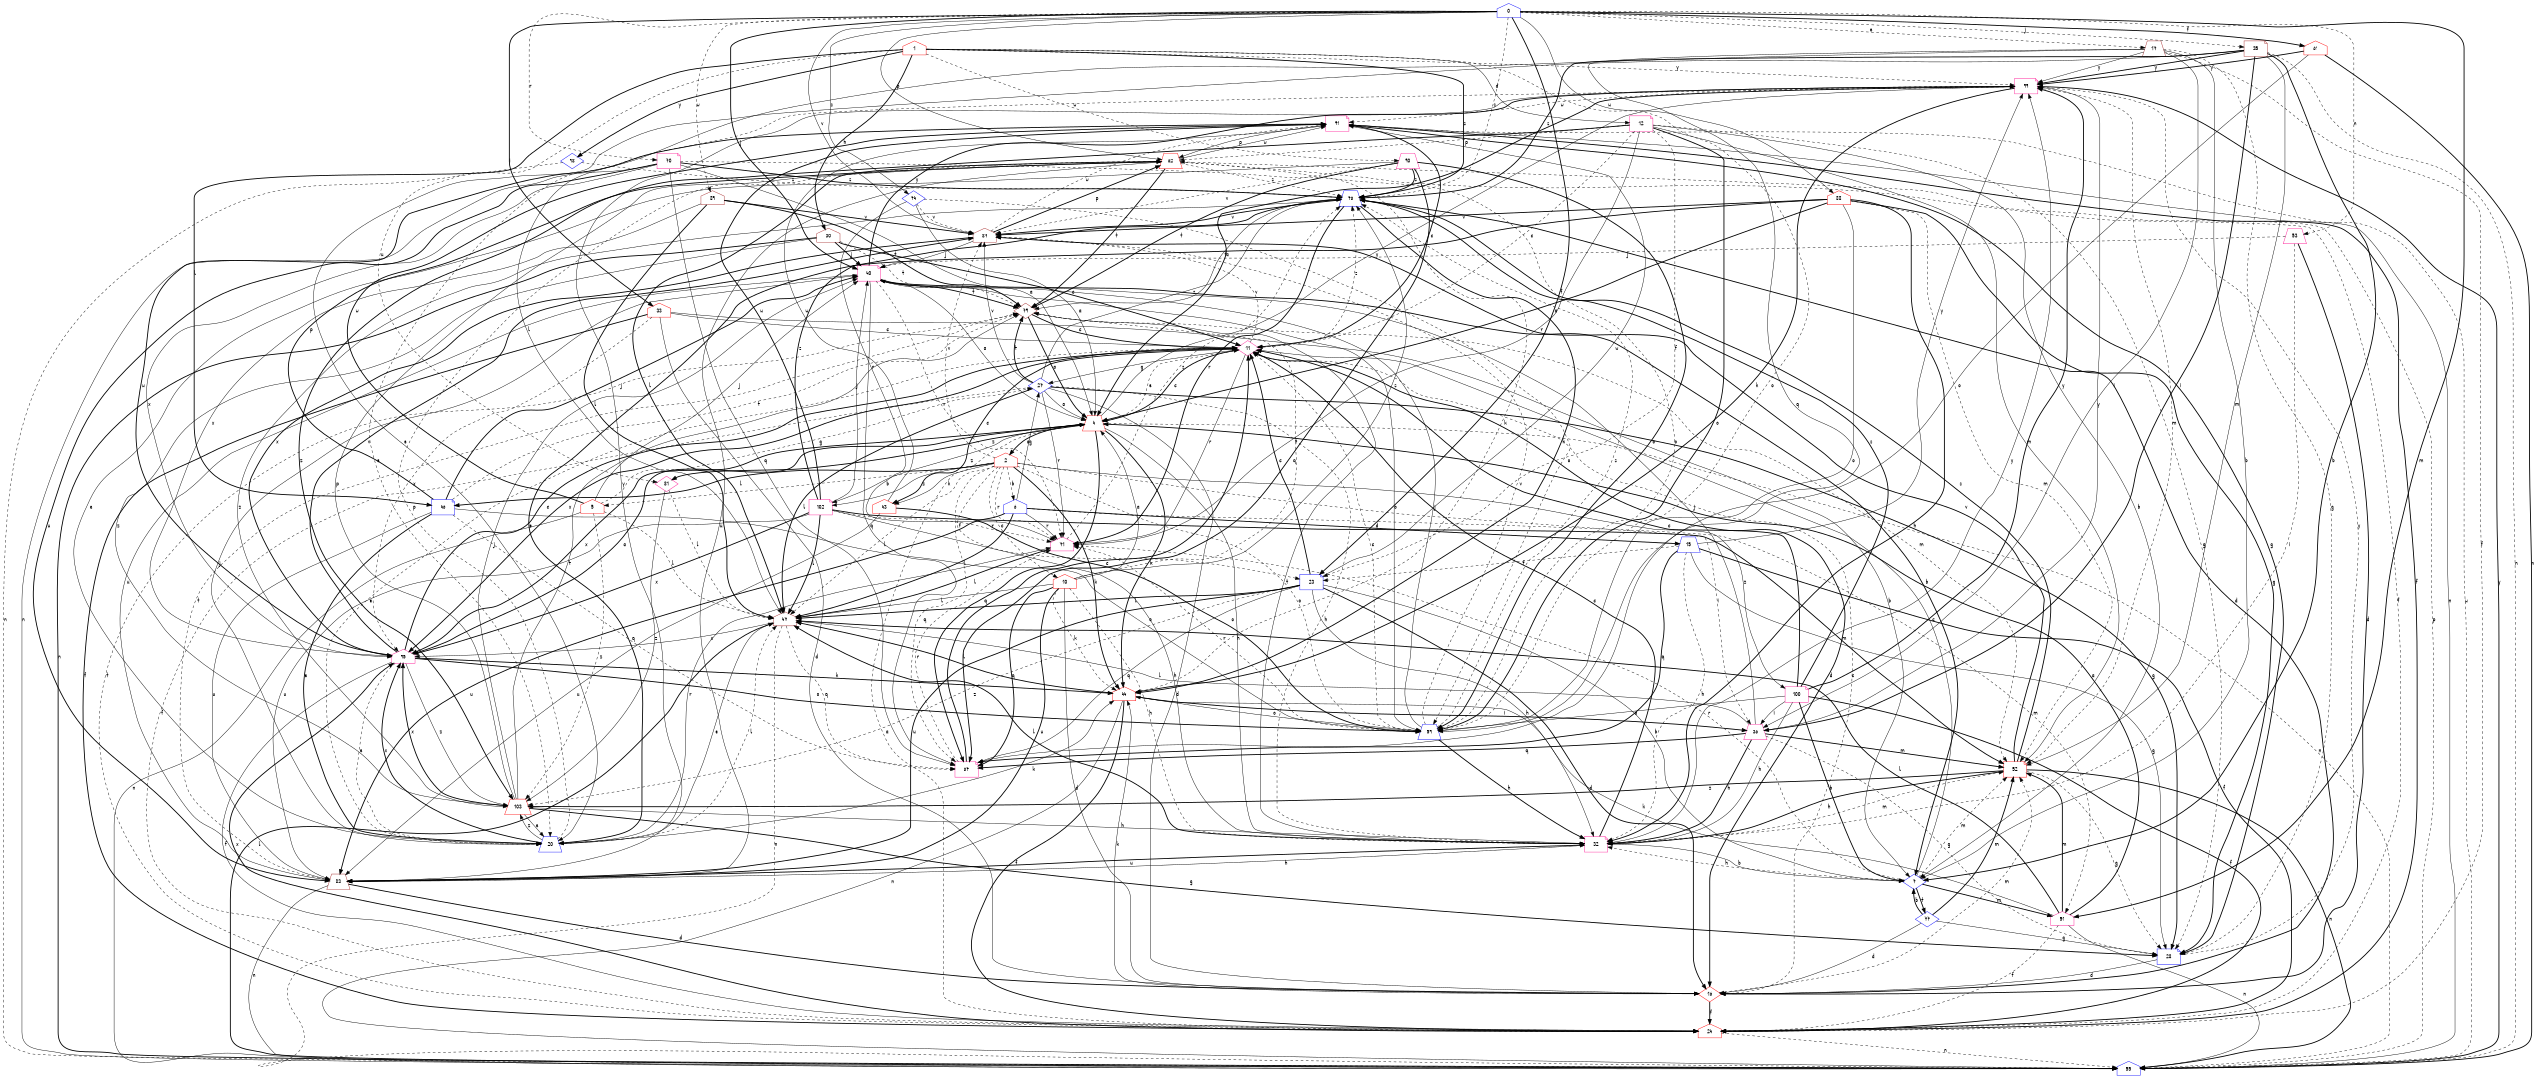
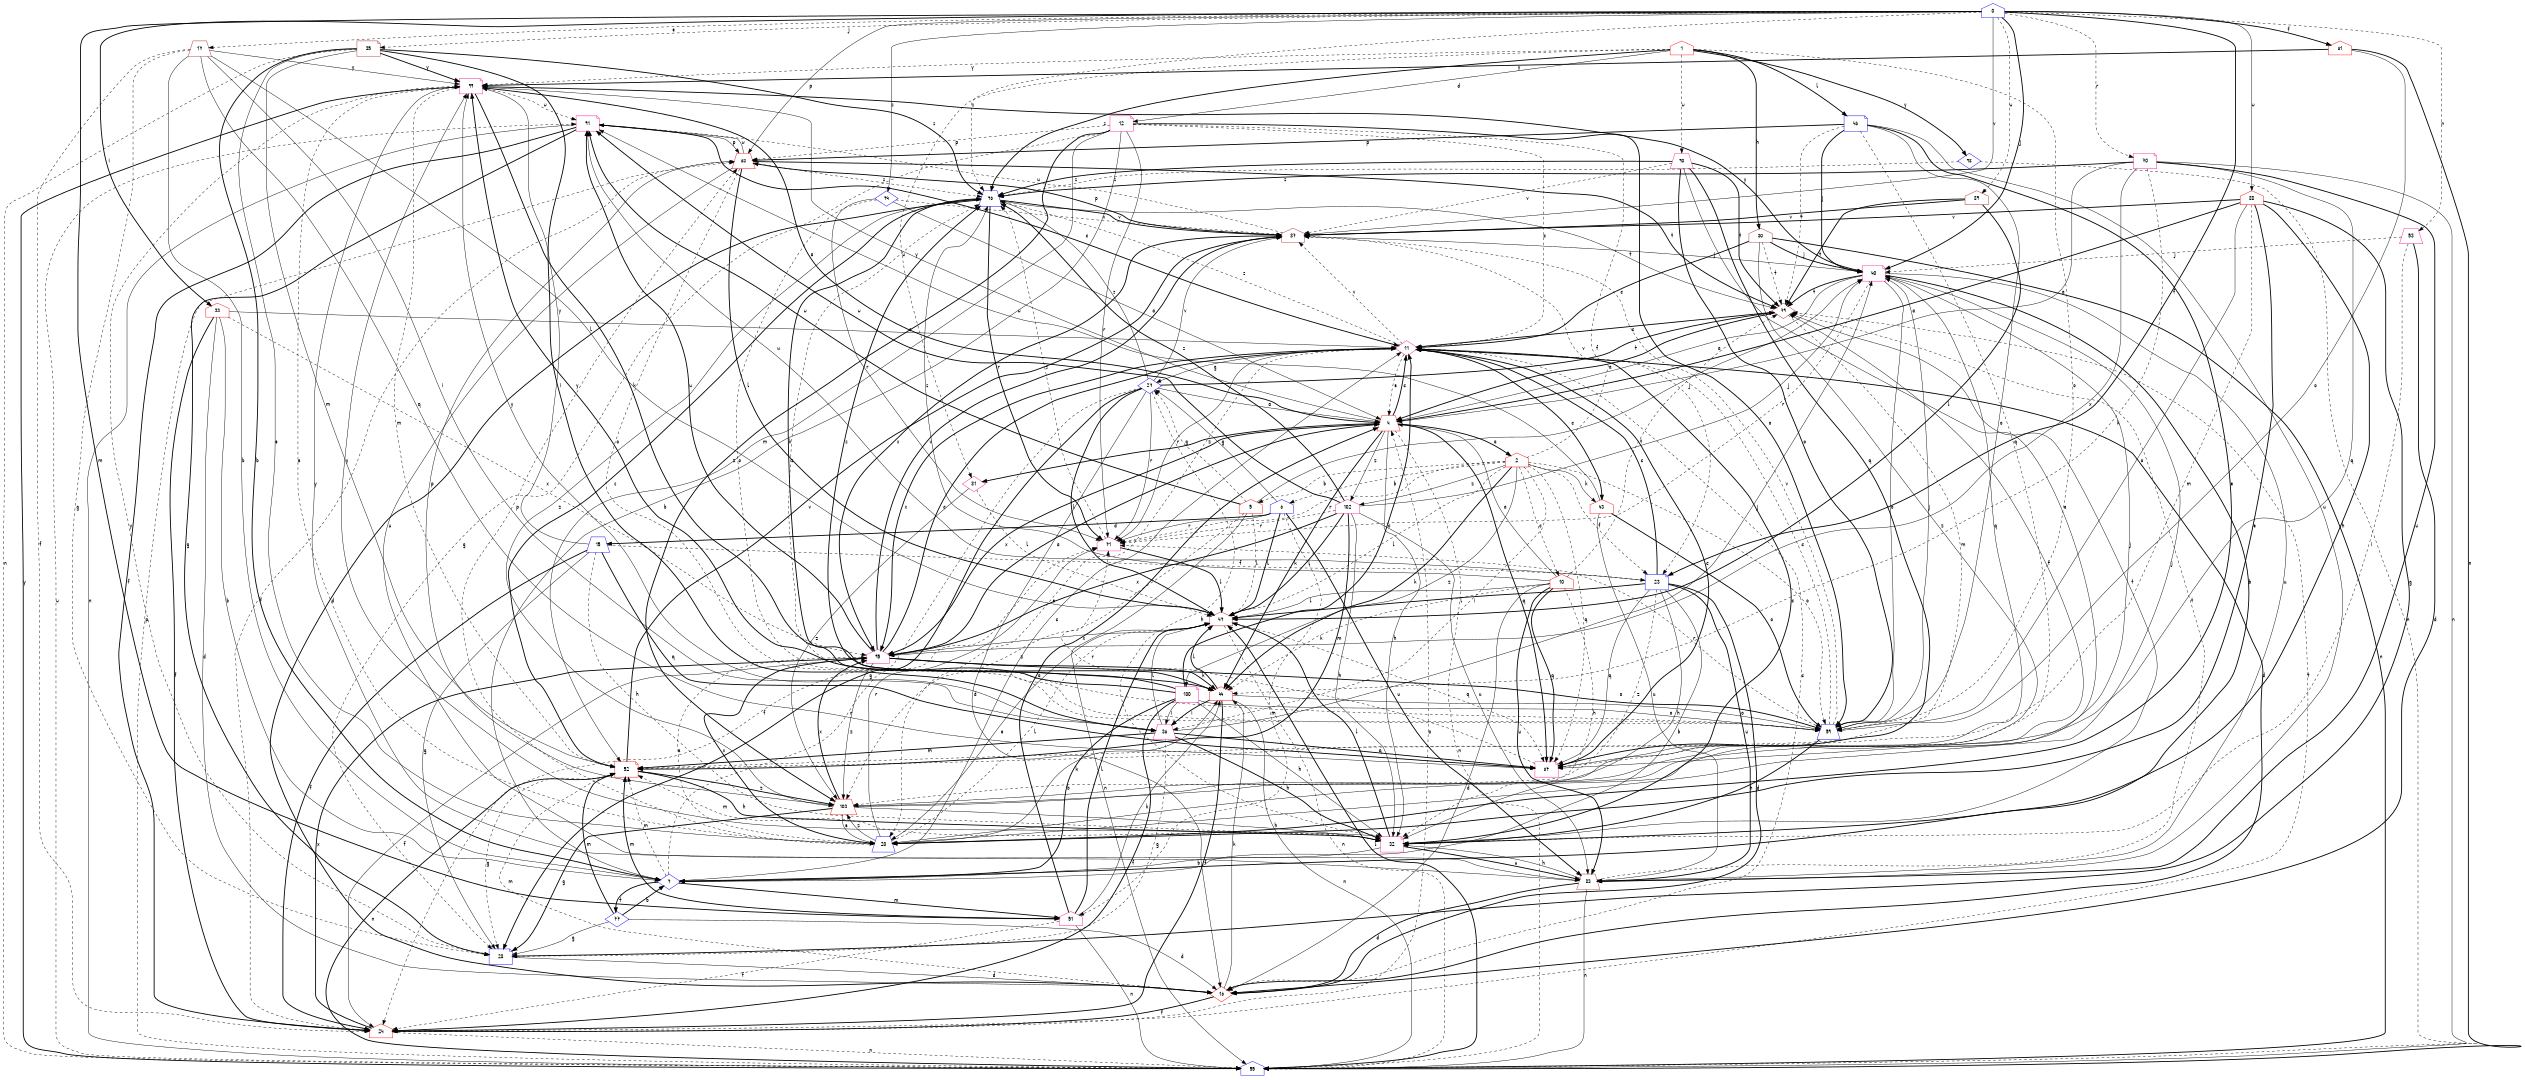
(1171, 161) -> (744, 161)
(246, 373) -> none
(739, 476) -> none
(821, 507) -> (1348, 507)
(1728, 867) -> none
